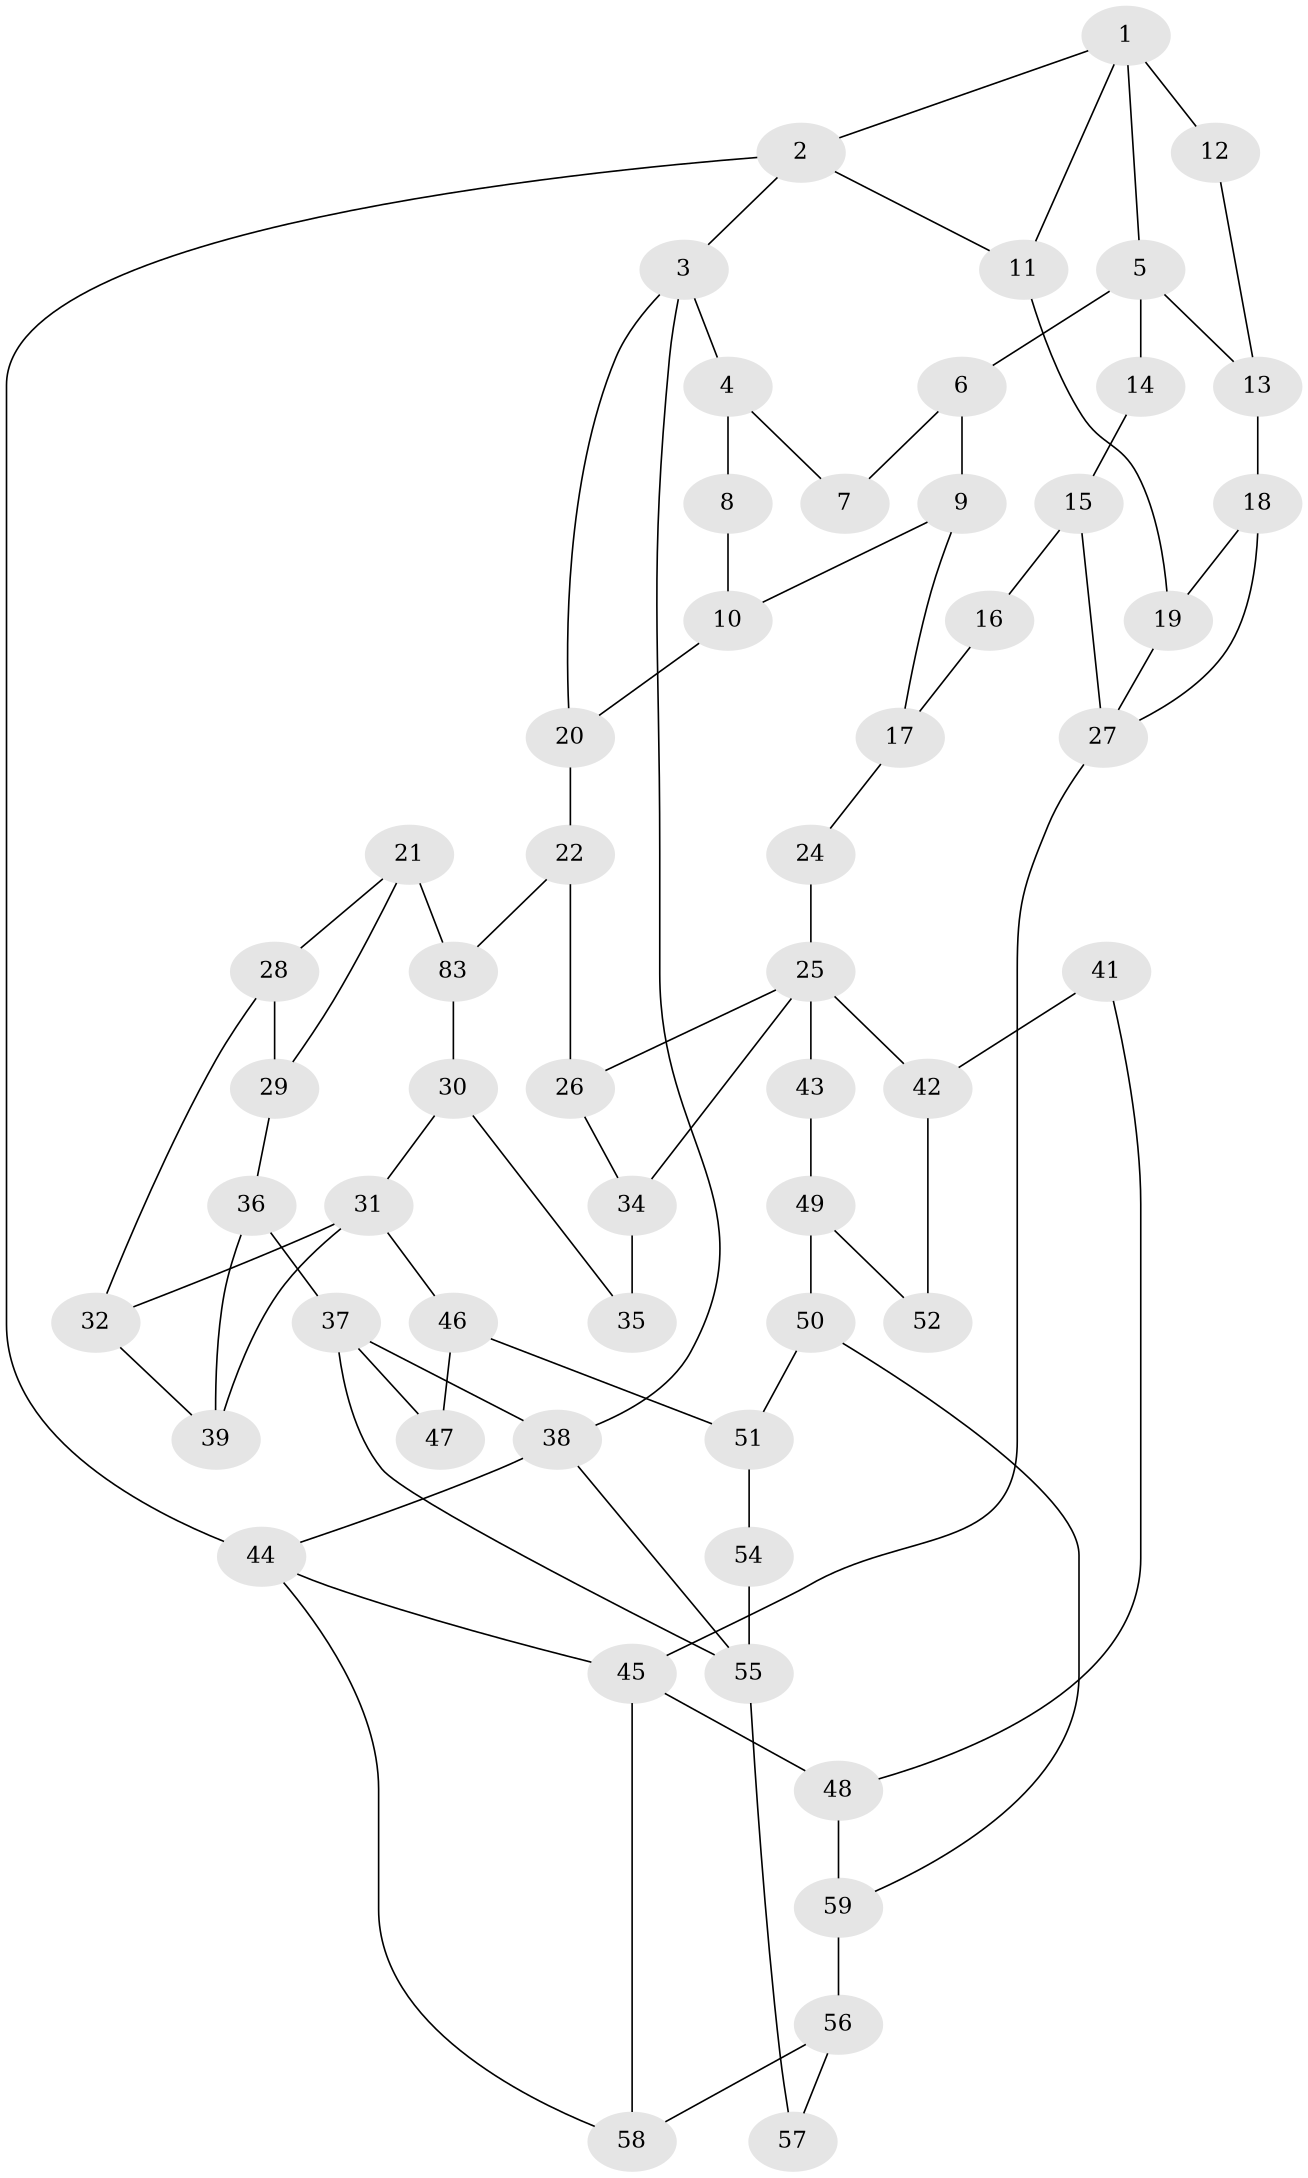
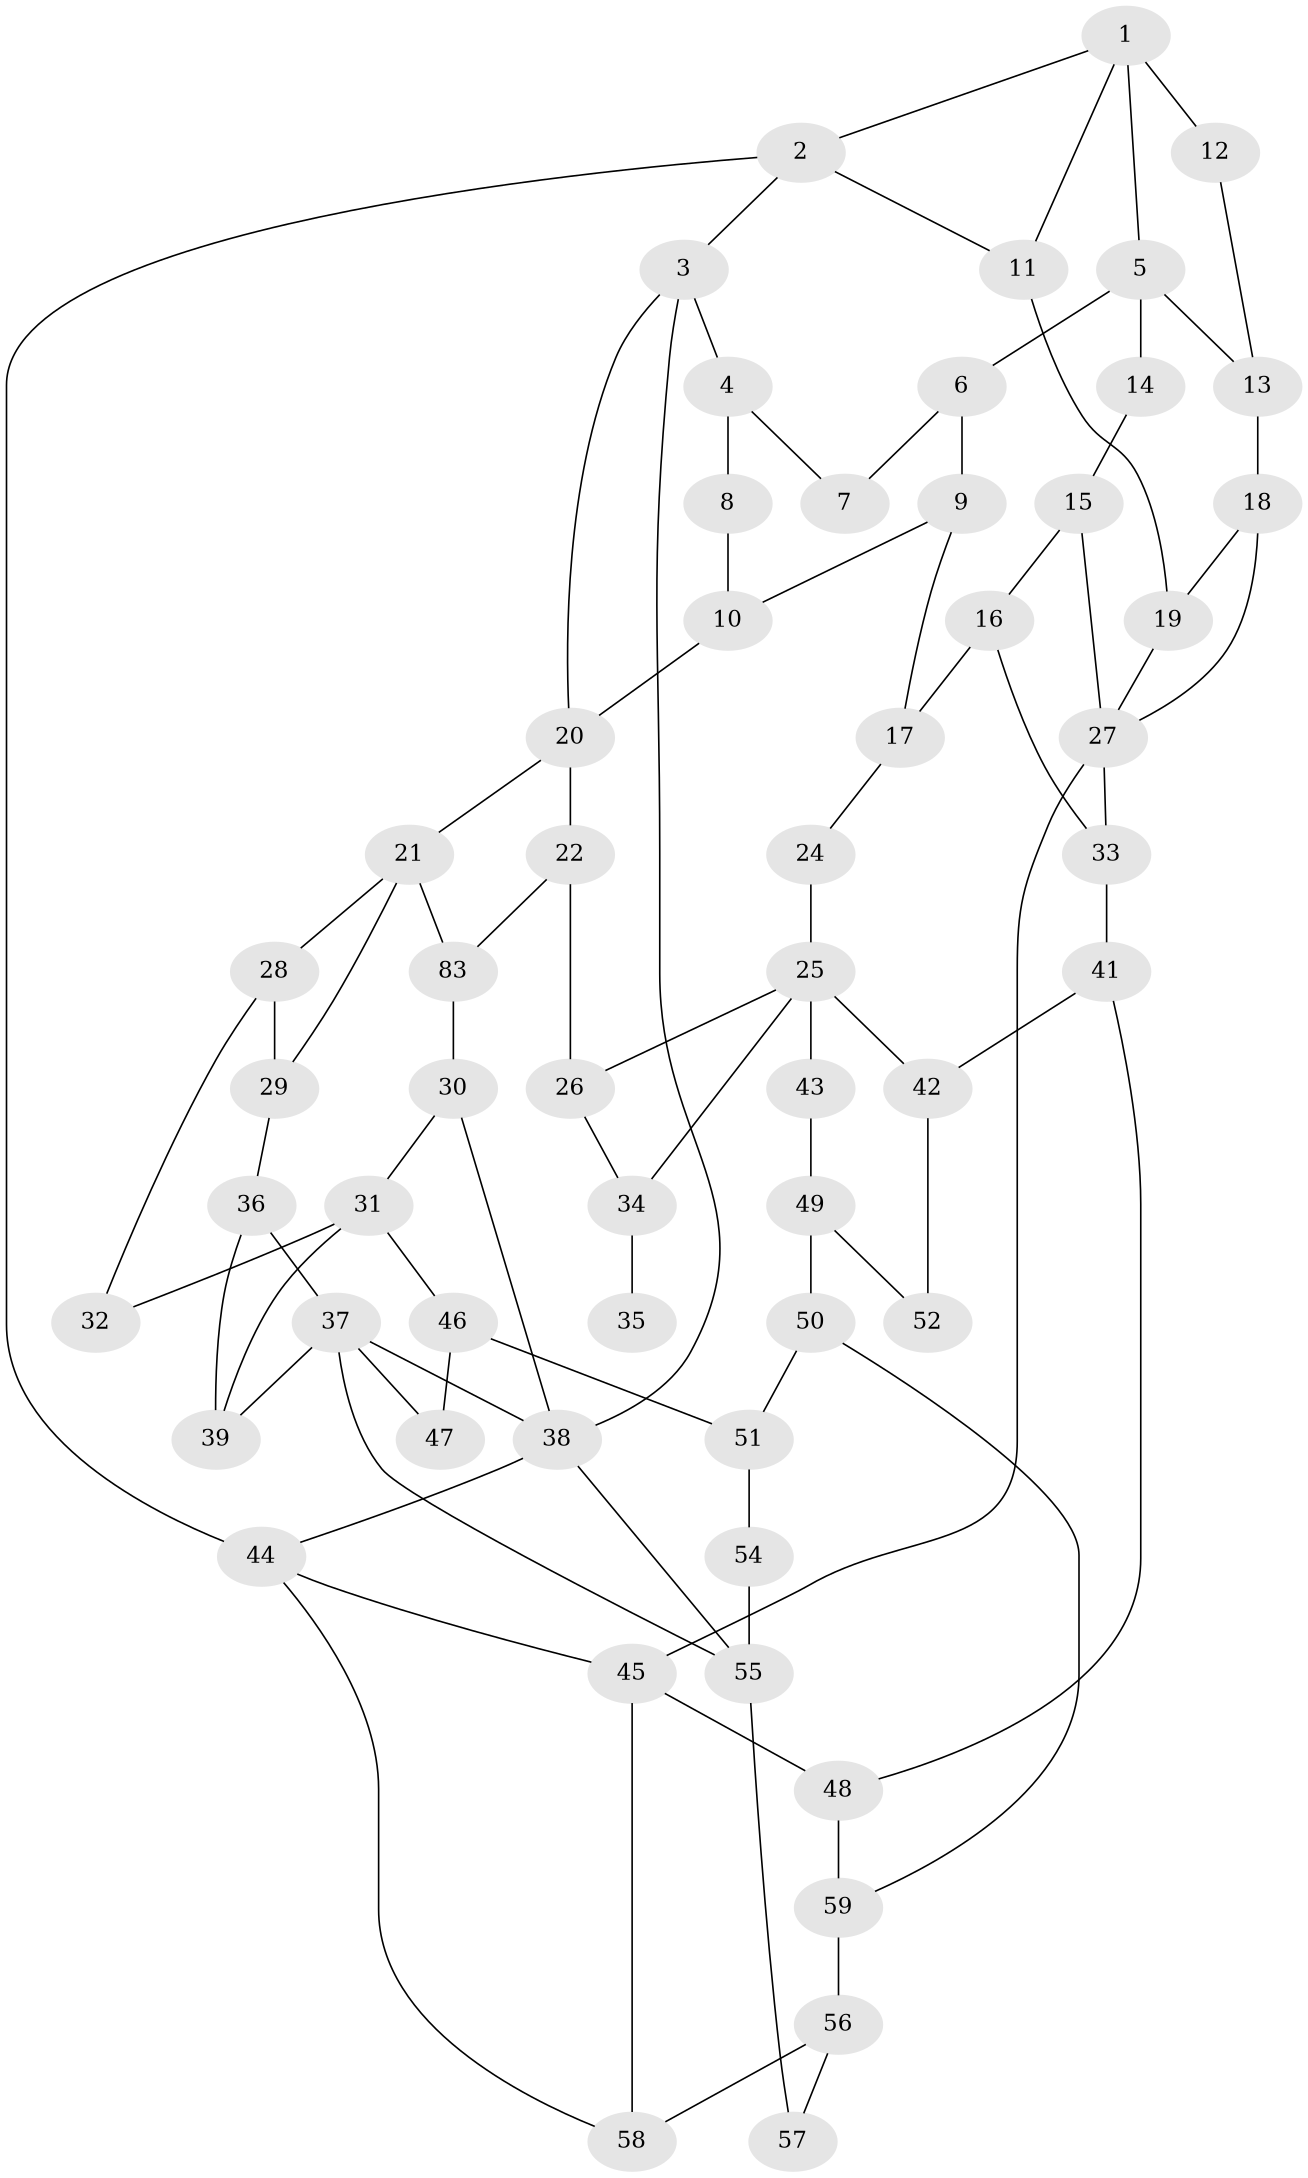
none -> (490, 796)
none -> (1107, 855)
(543, 1206) -> (505, 1264)
(156, 1381) -> (276, 1381)
